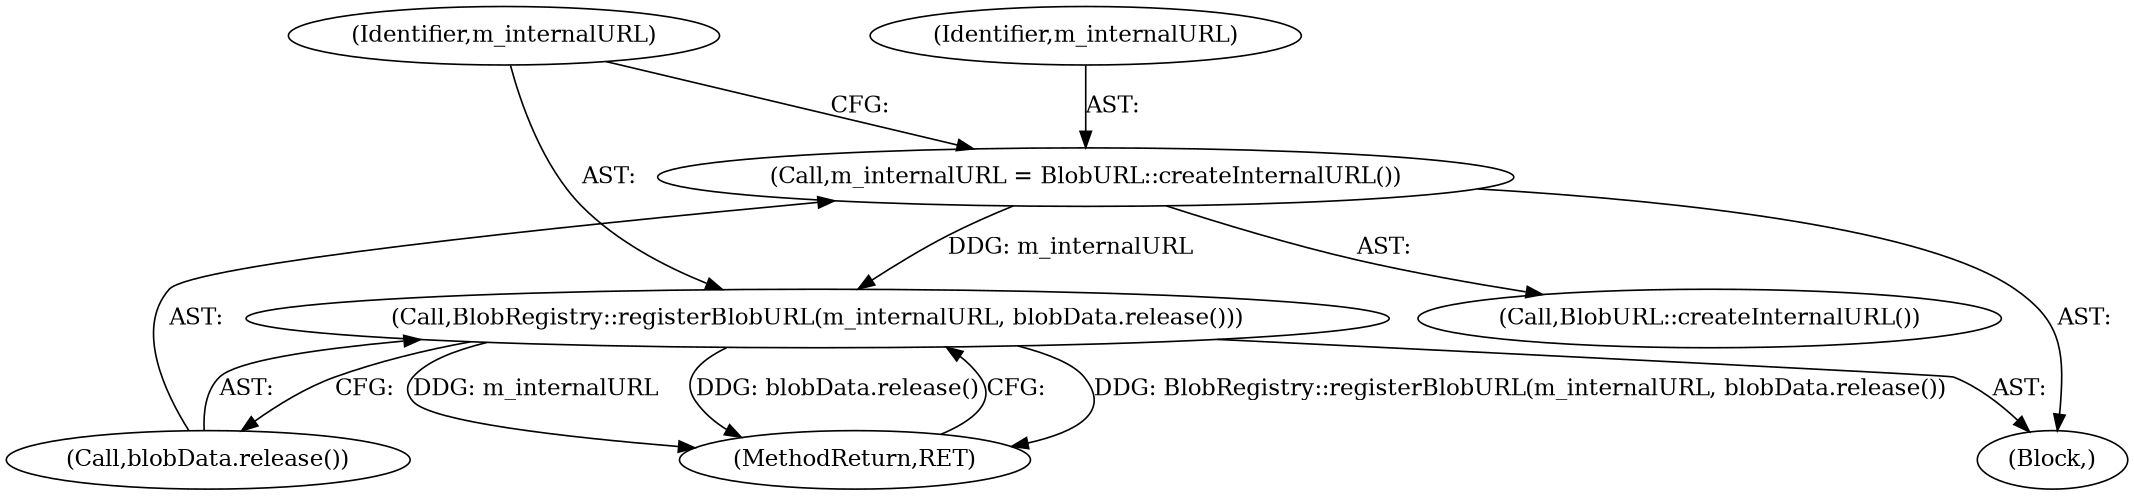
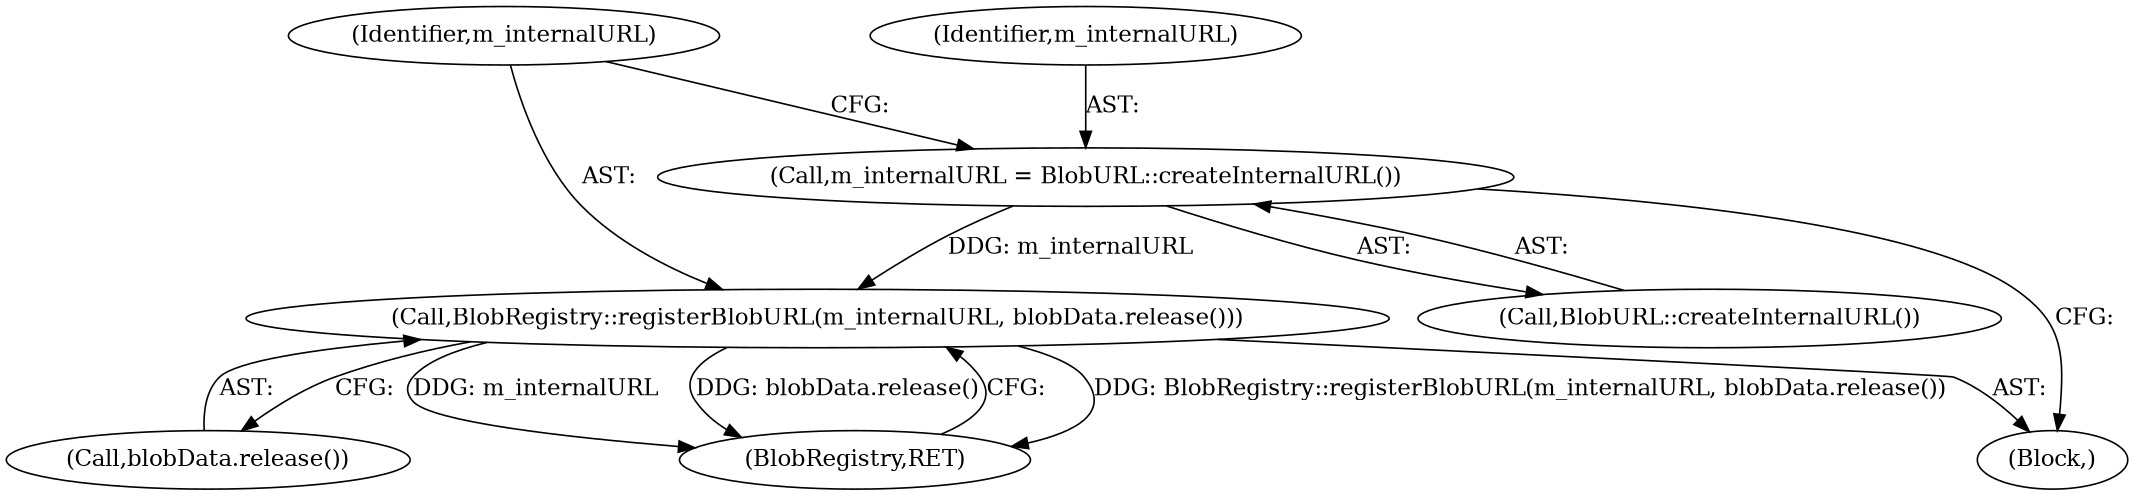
(416, 244) -> (1449, 243)
(2088, 318) -> (2088, 318)
(855, 460) -> (855, 460)
